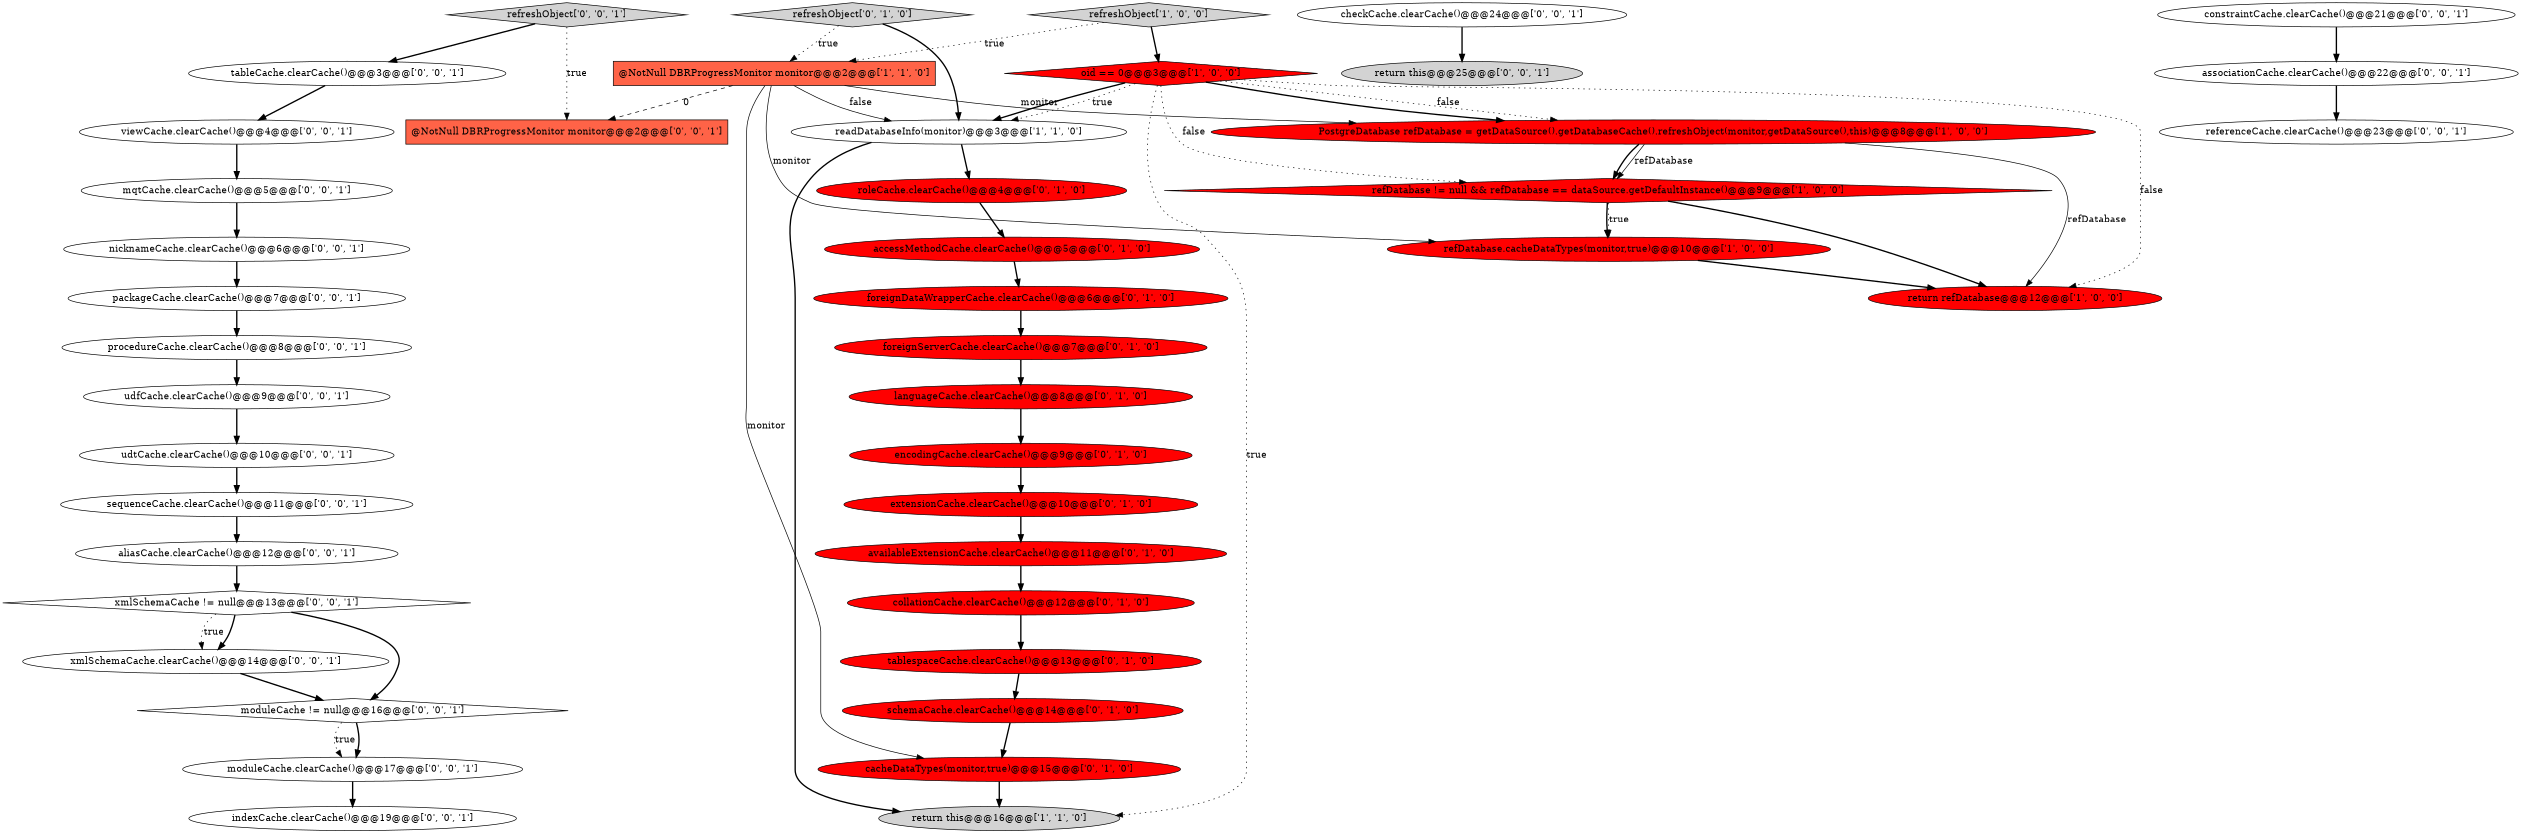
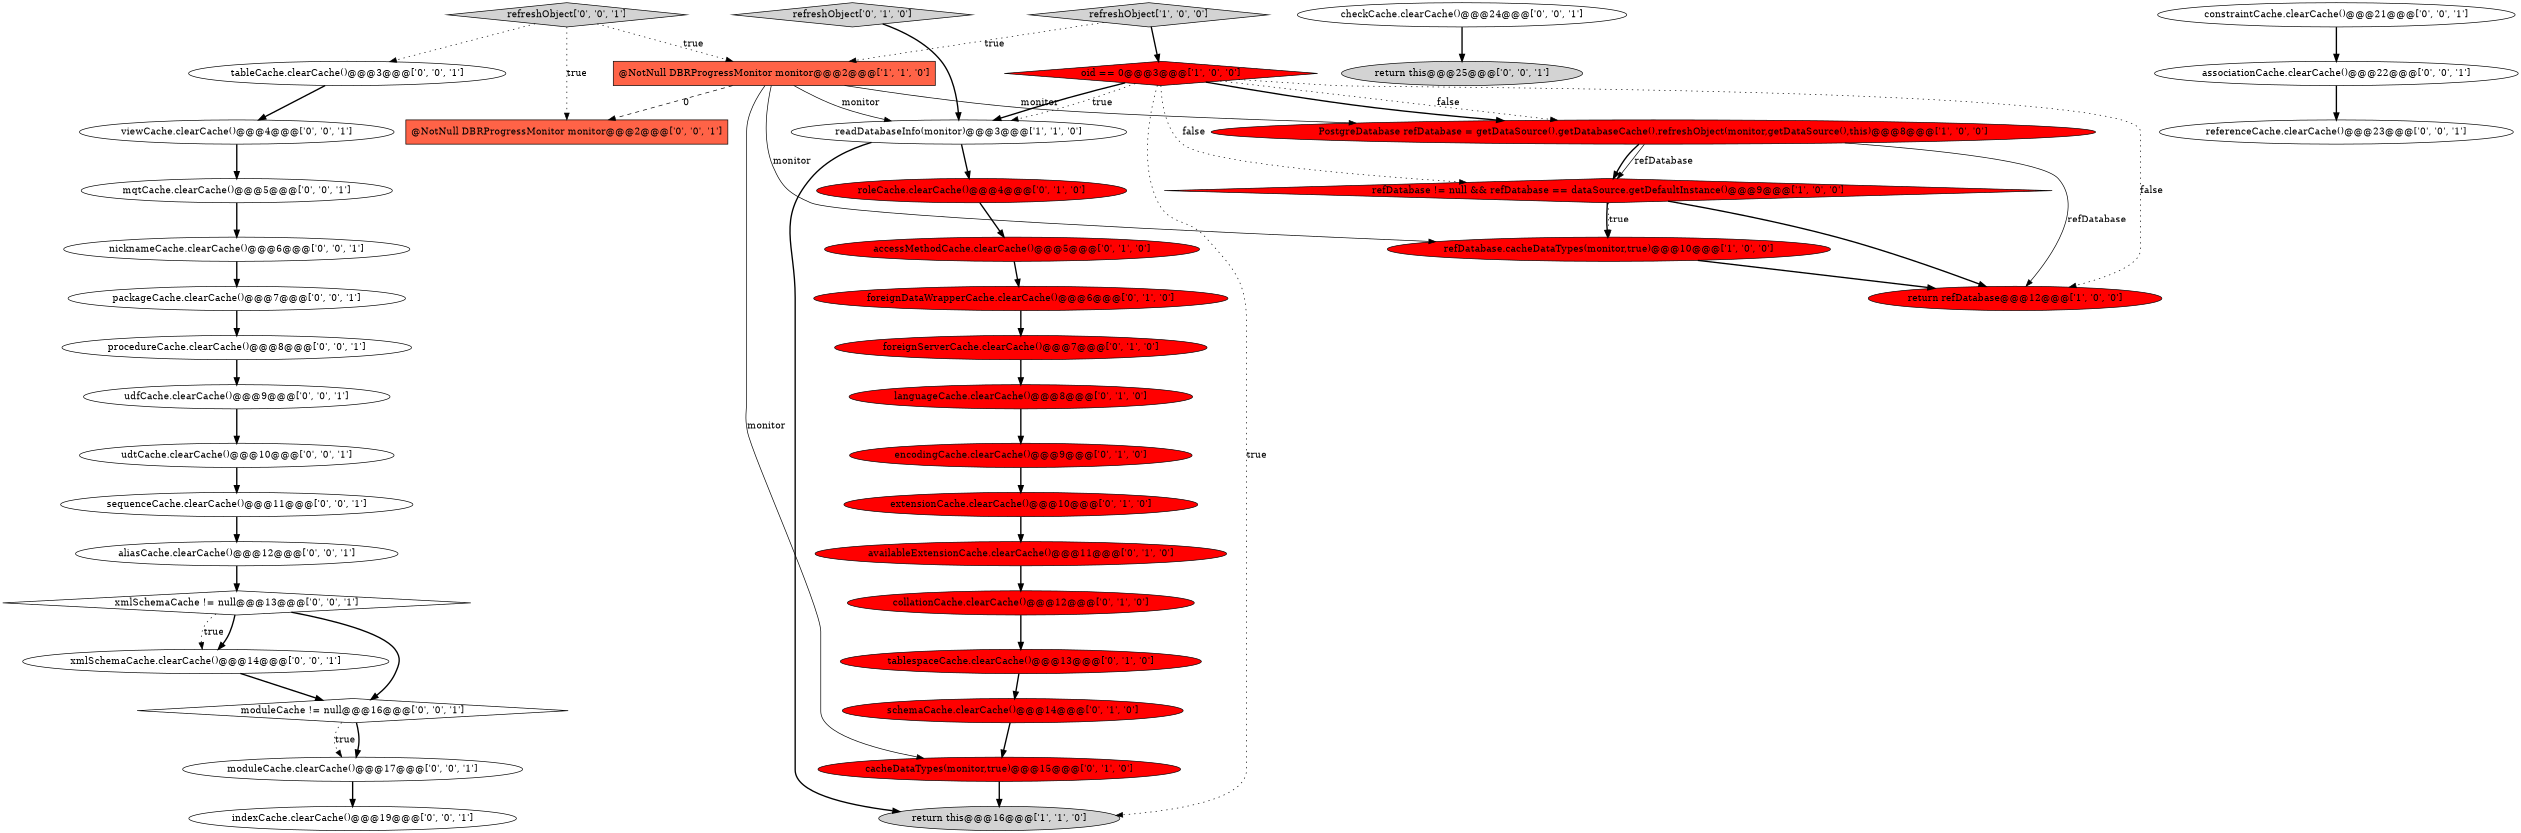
(817, 41) -> (662, 42)
(466, 42) -> (466, 42)
(861, 103) -> (861, 103)
